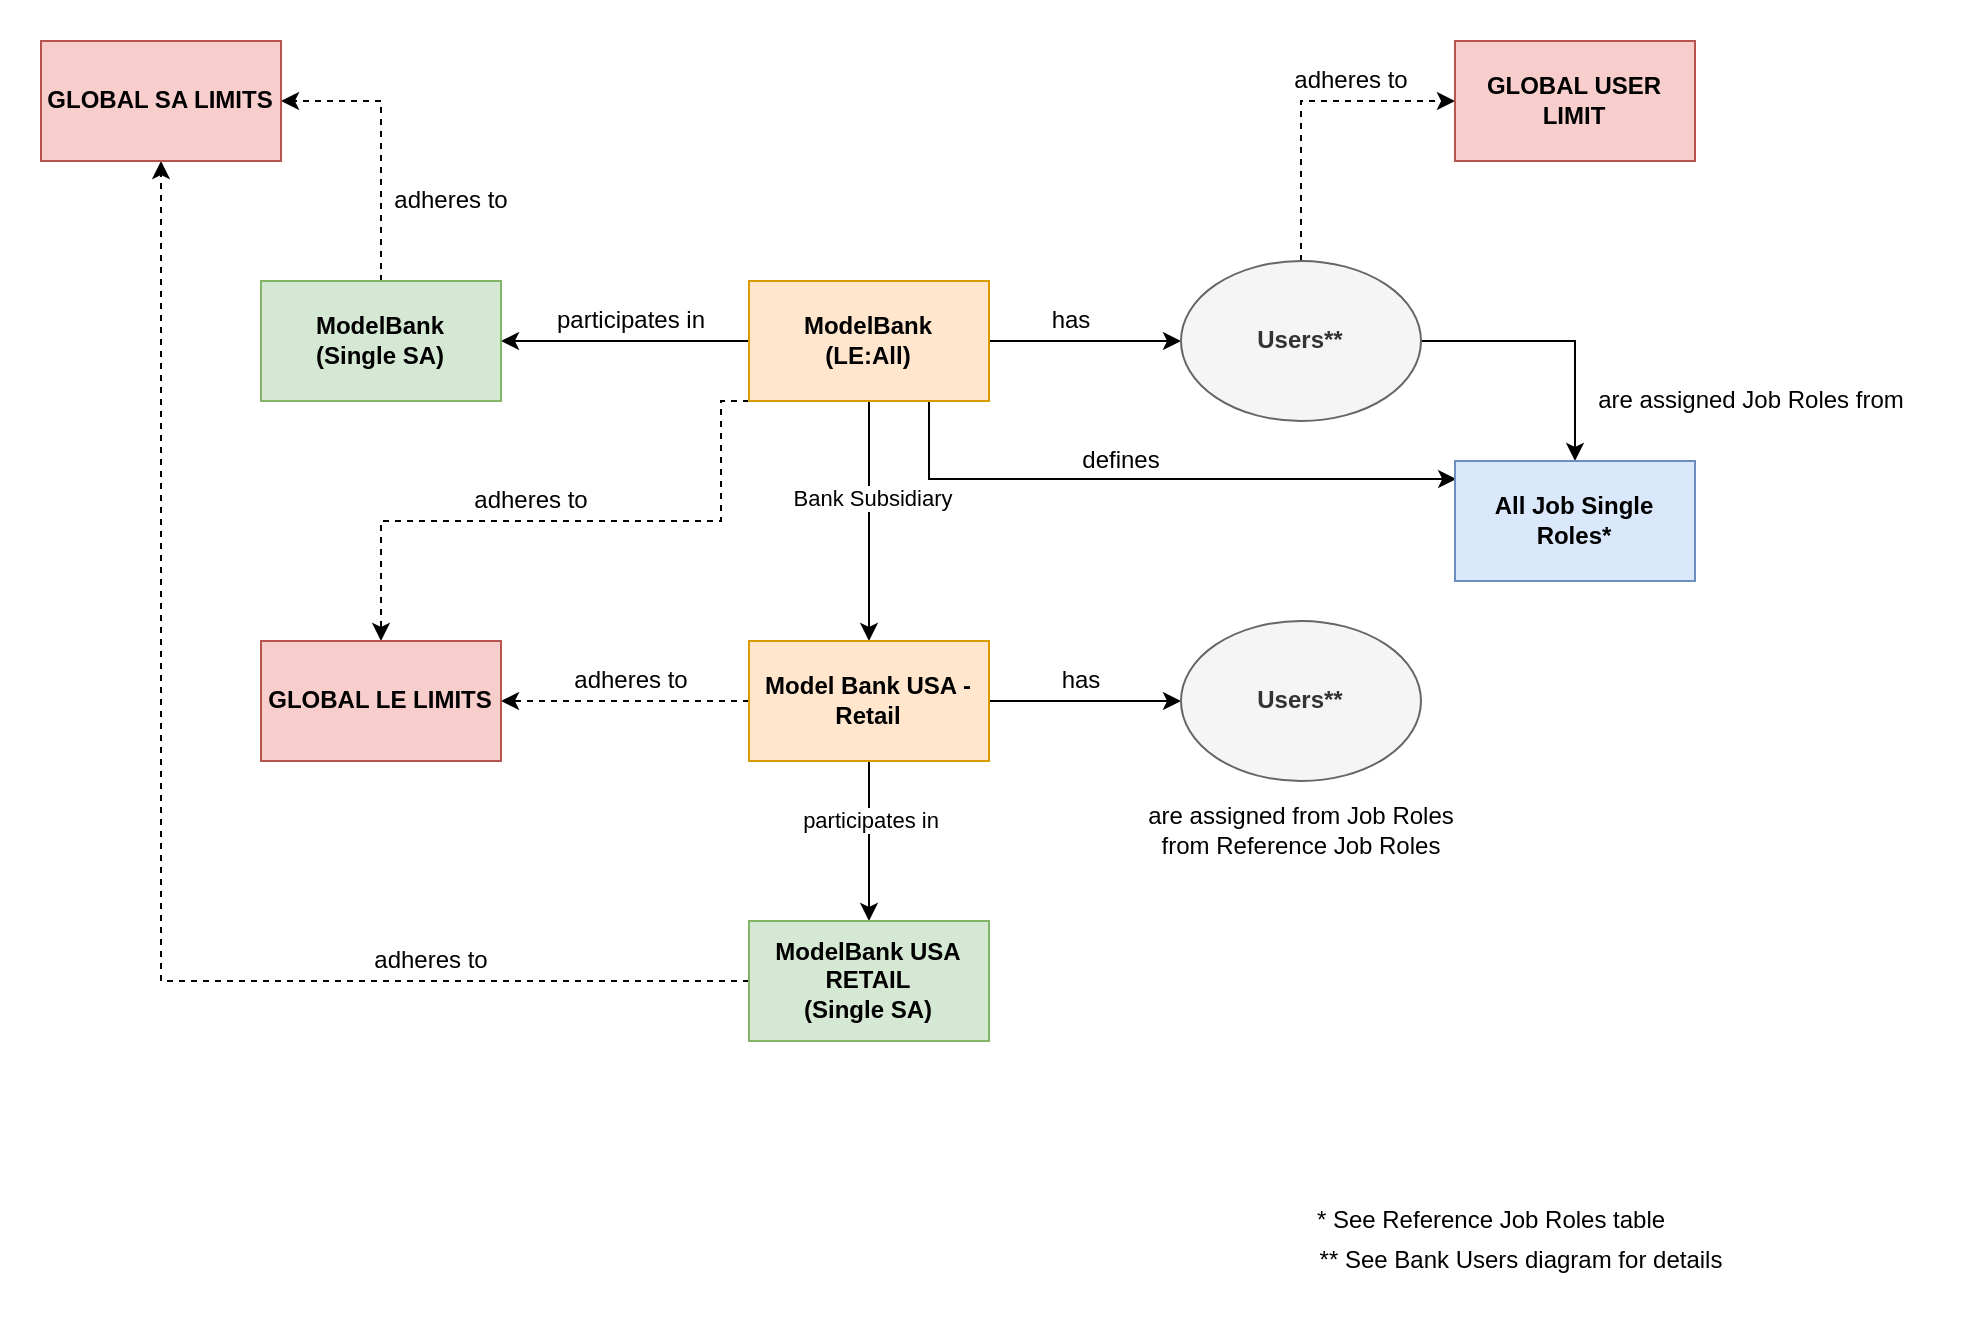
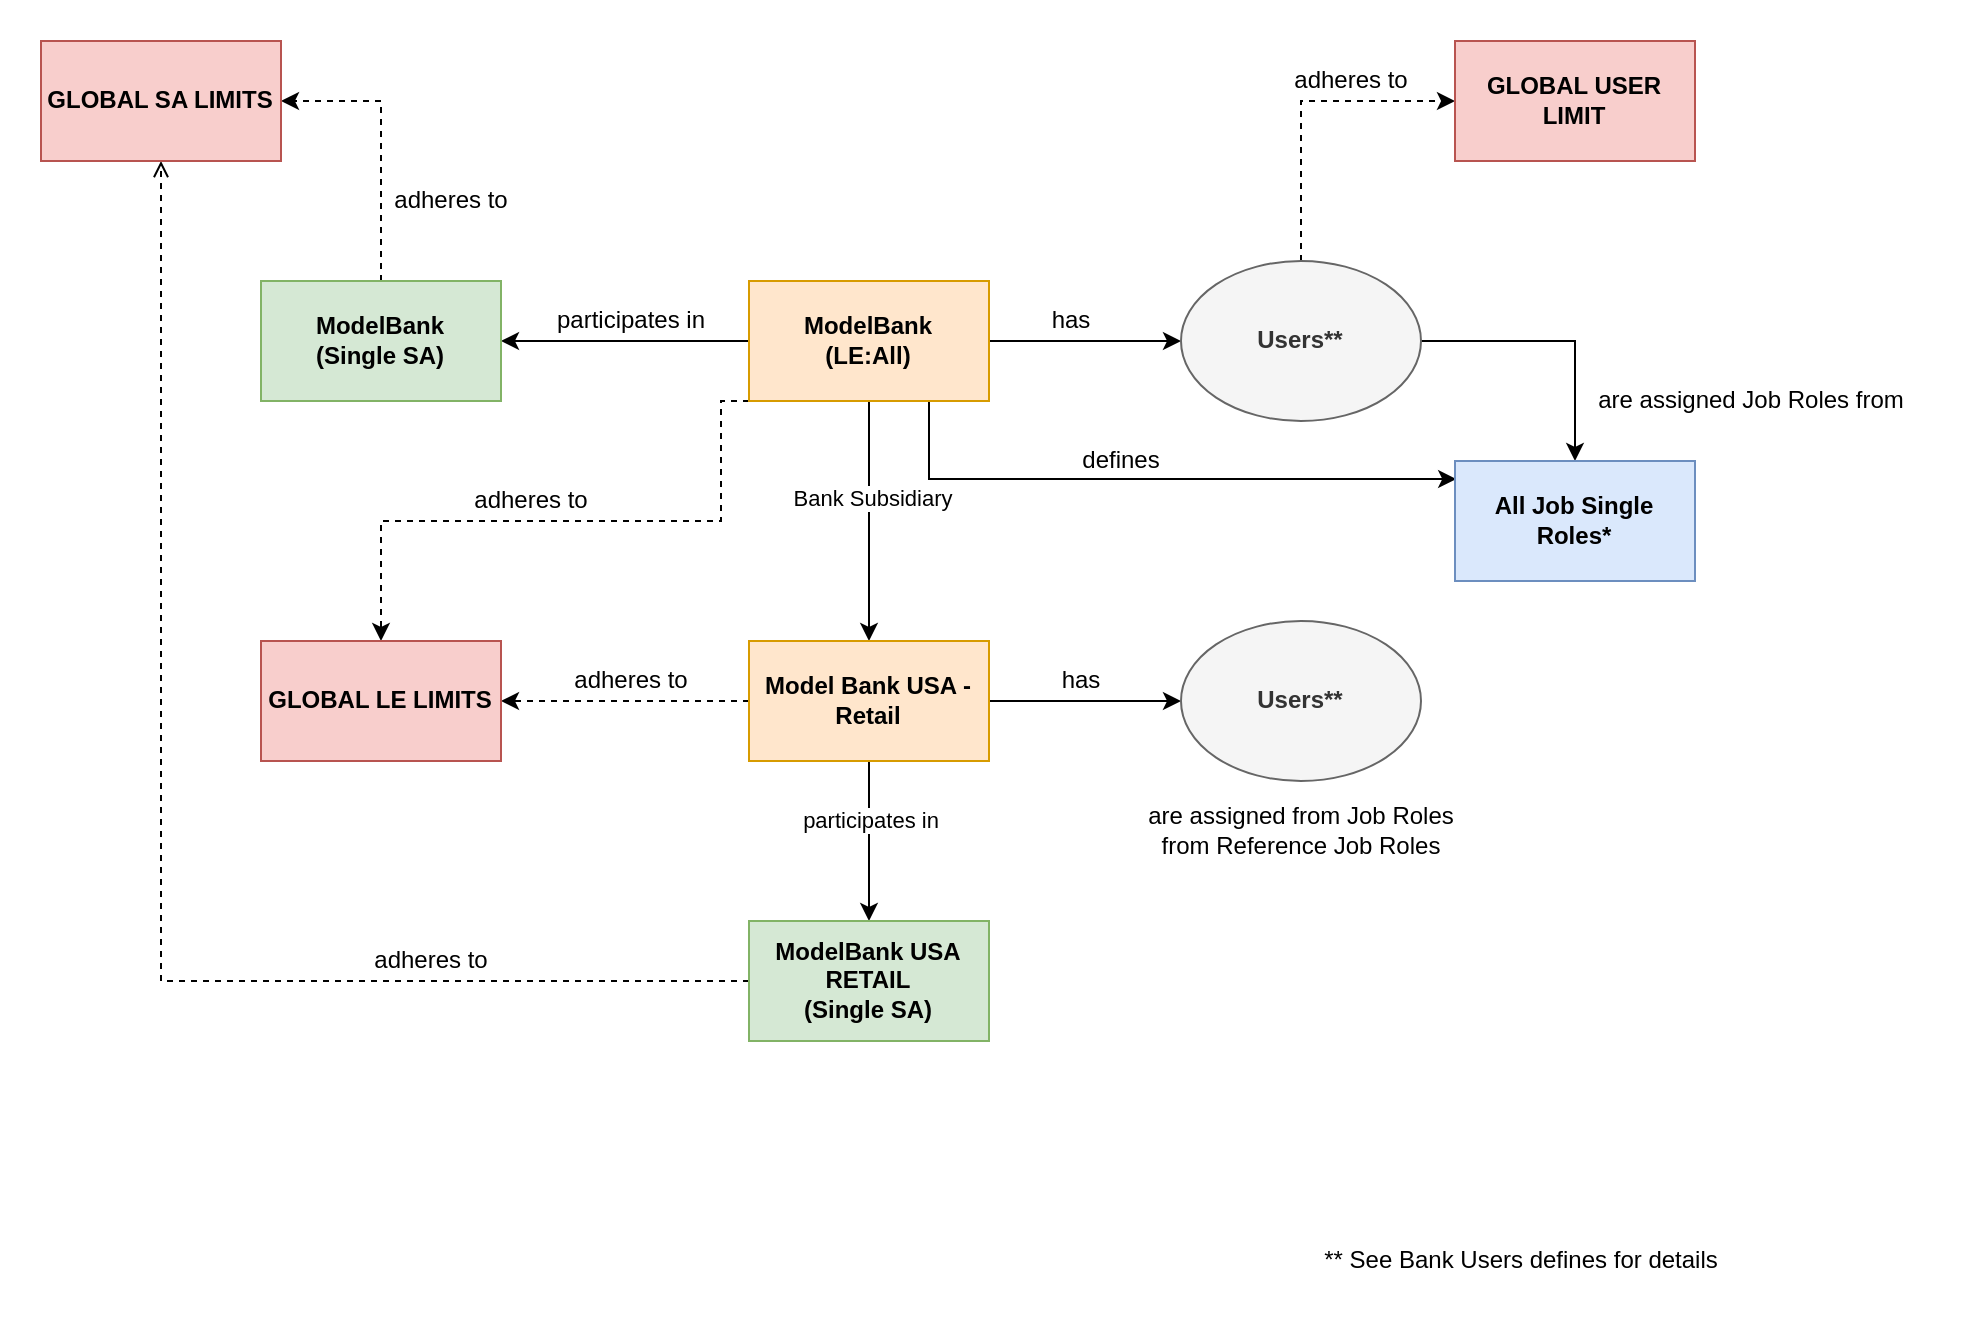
(161, 176) -> (161, 171)
(1491, 1221) -> none
(1522, 1261) -> (1522, 1261)
